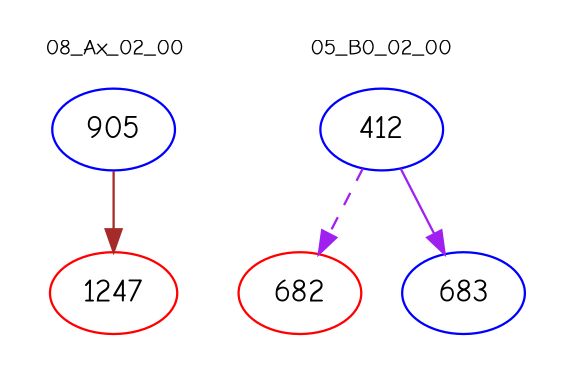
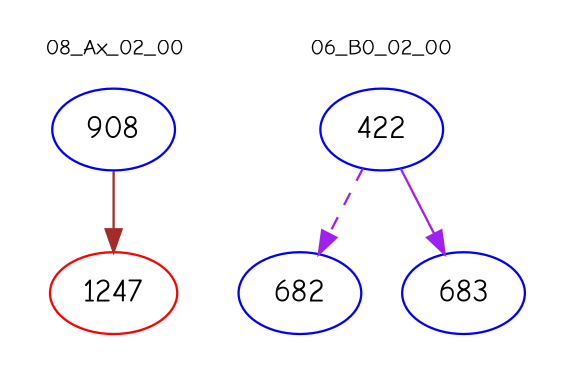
(382, 49) -> (382, 49)
(114, 130) -> (114, 130)
(382, 130) -> (382, 130)
(300, 293) -> (300, 293)
